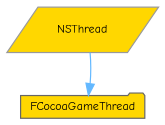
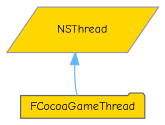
(91, 68) -> (75, 80)
